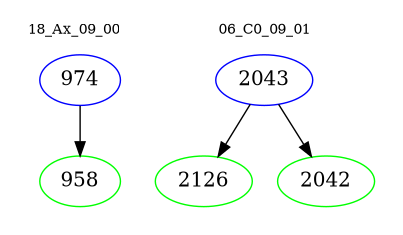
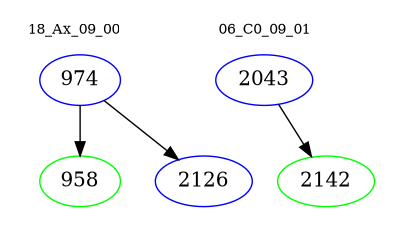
(238, 124) -> (123, 116)
(204, 181) -> (204, 181)
(326, 181) -> (326, 181)
